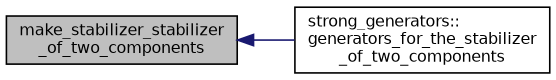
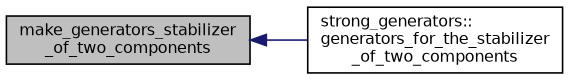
(122, 40) -> (128, 40)
